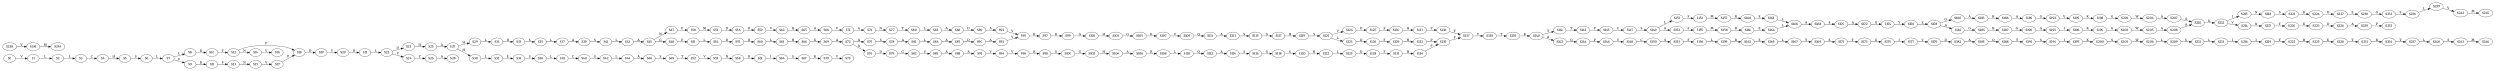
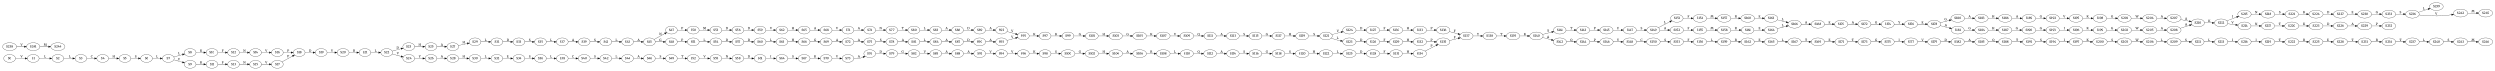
(2447, 9) -> (2435, 16)
(265, 45) -> (287, 53)
(858, 47) -> (859, 58)
(463, 52) -> (463, 58)
